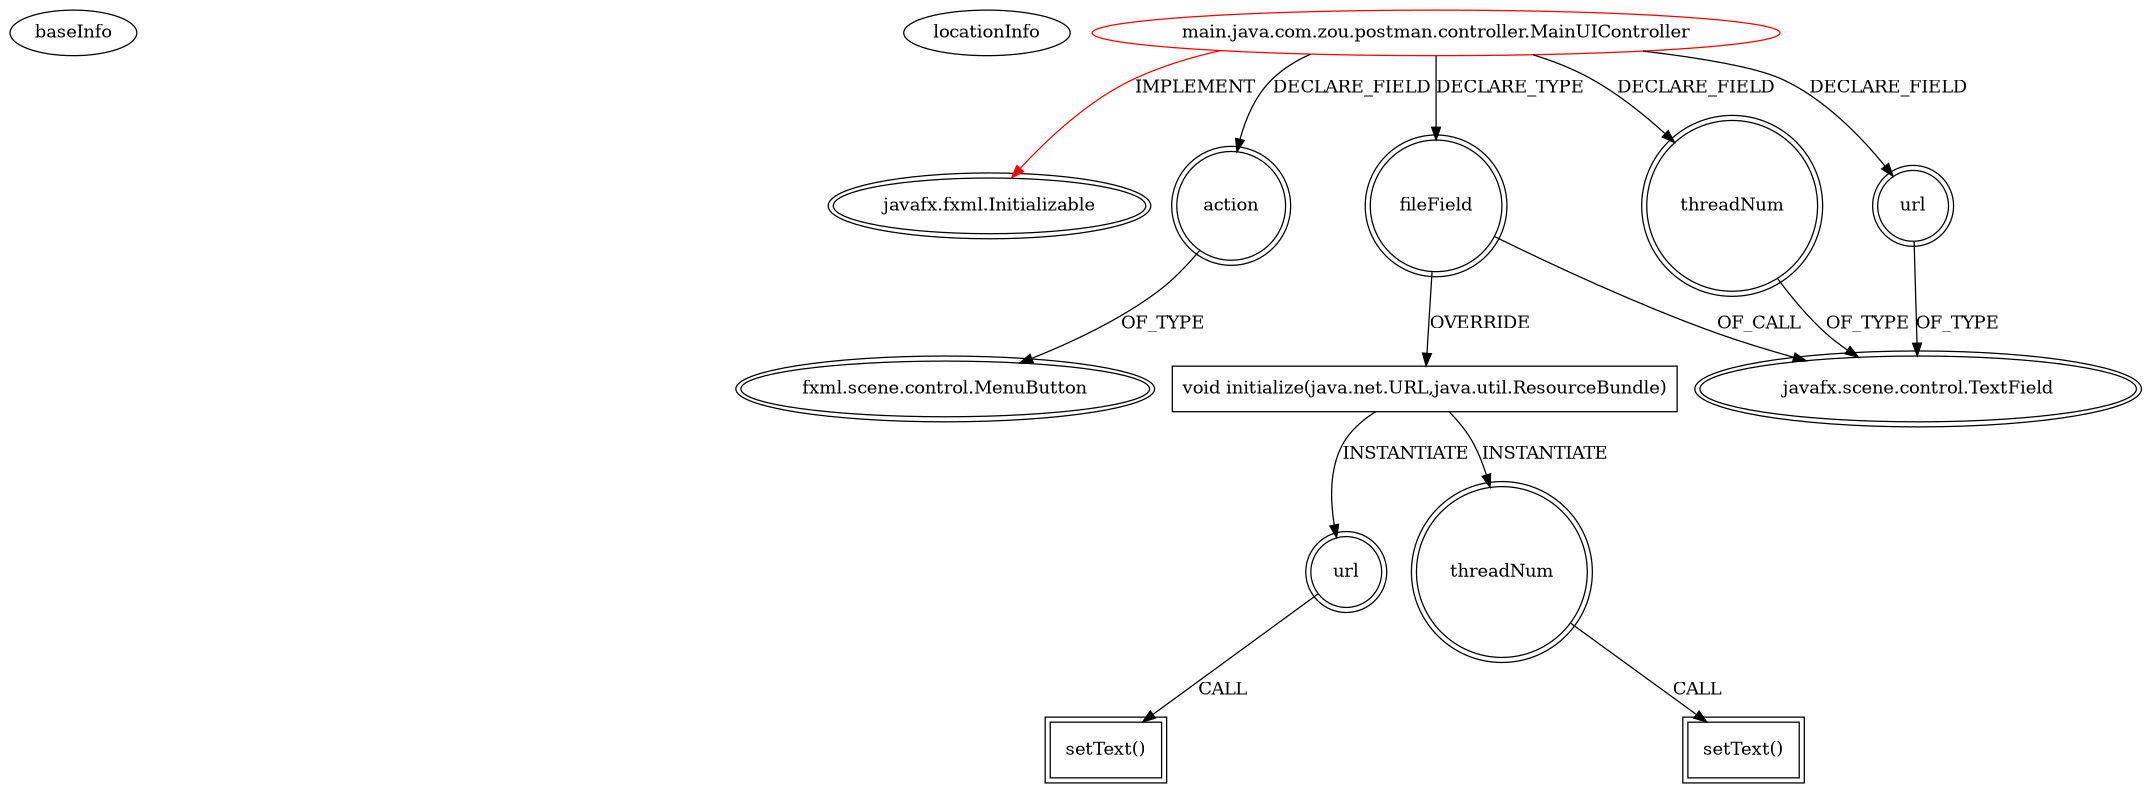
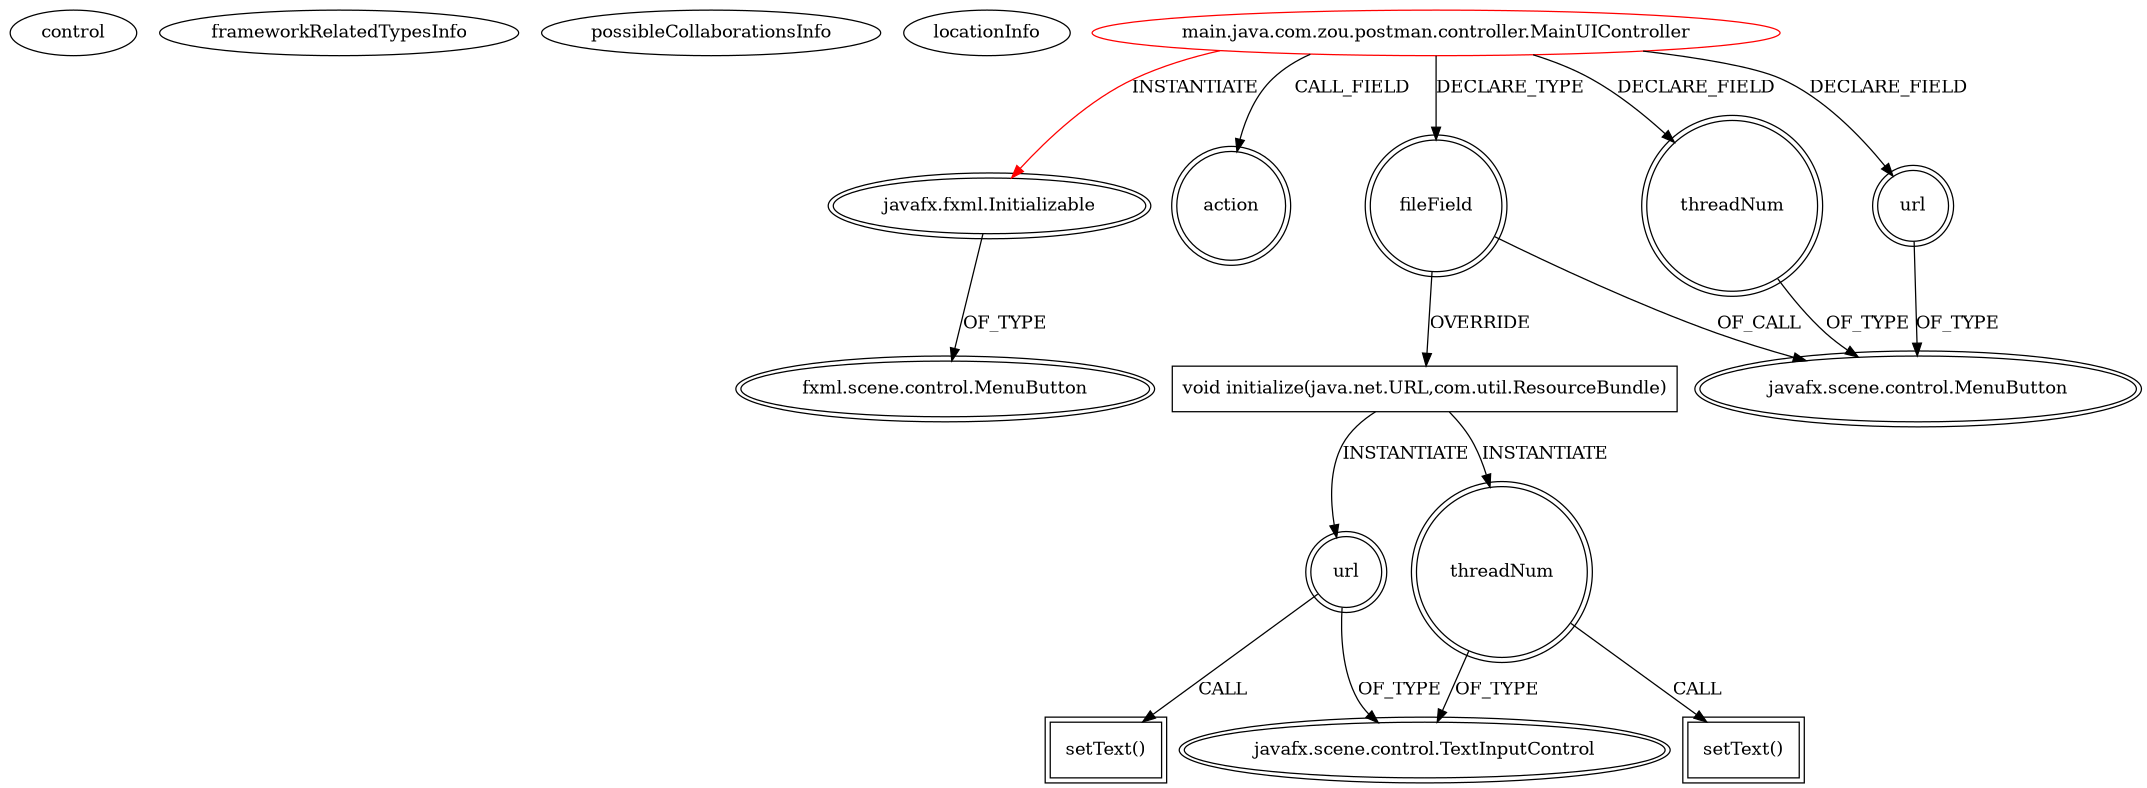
(73, 33) -> (73, 33)
none -> (339, 33)
none -> (711, 33)
(1195, 88) -> (1195, 88)
(1352, 88) -> (1352, 88)
(1123, 315) -> (969, 291)
(1425, 389) -> (1425, 389)
(1918, 389) -> (1918, 389)
none -> (1425, 750)
